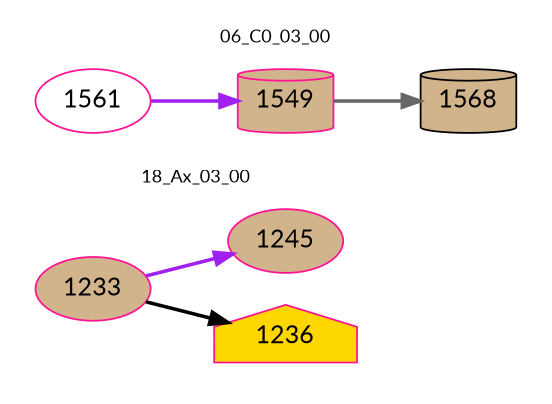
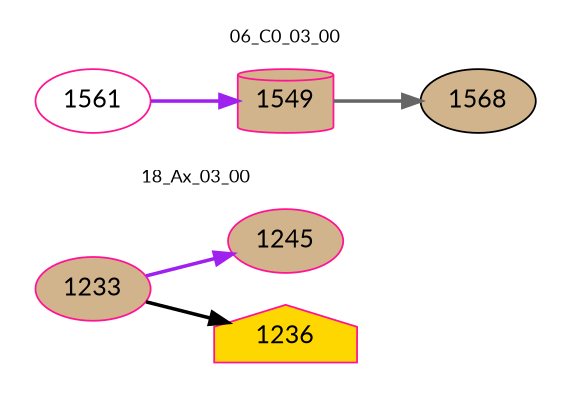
(468, 101) -> (478, 101)
